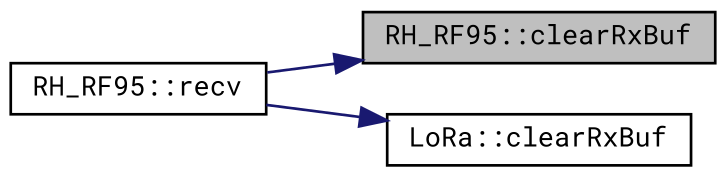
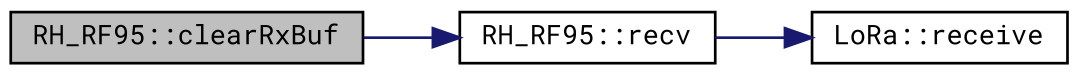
(301, 68) -> (398, 38)
(539, 140) -> (940, 38)
